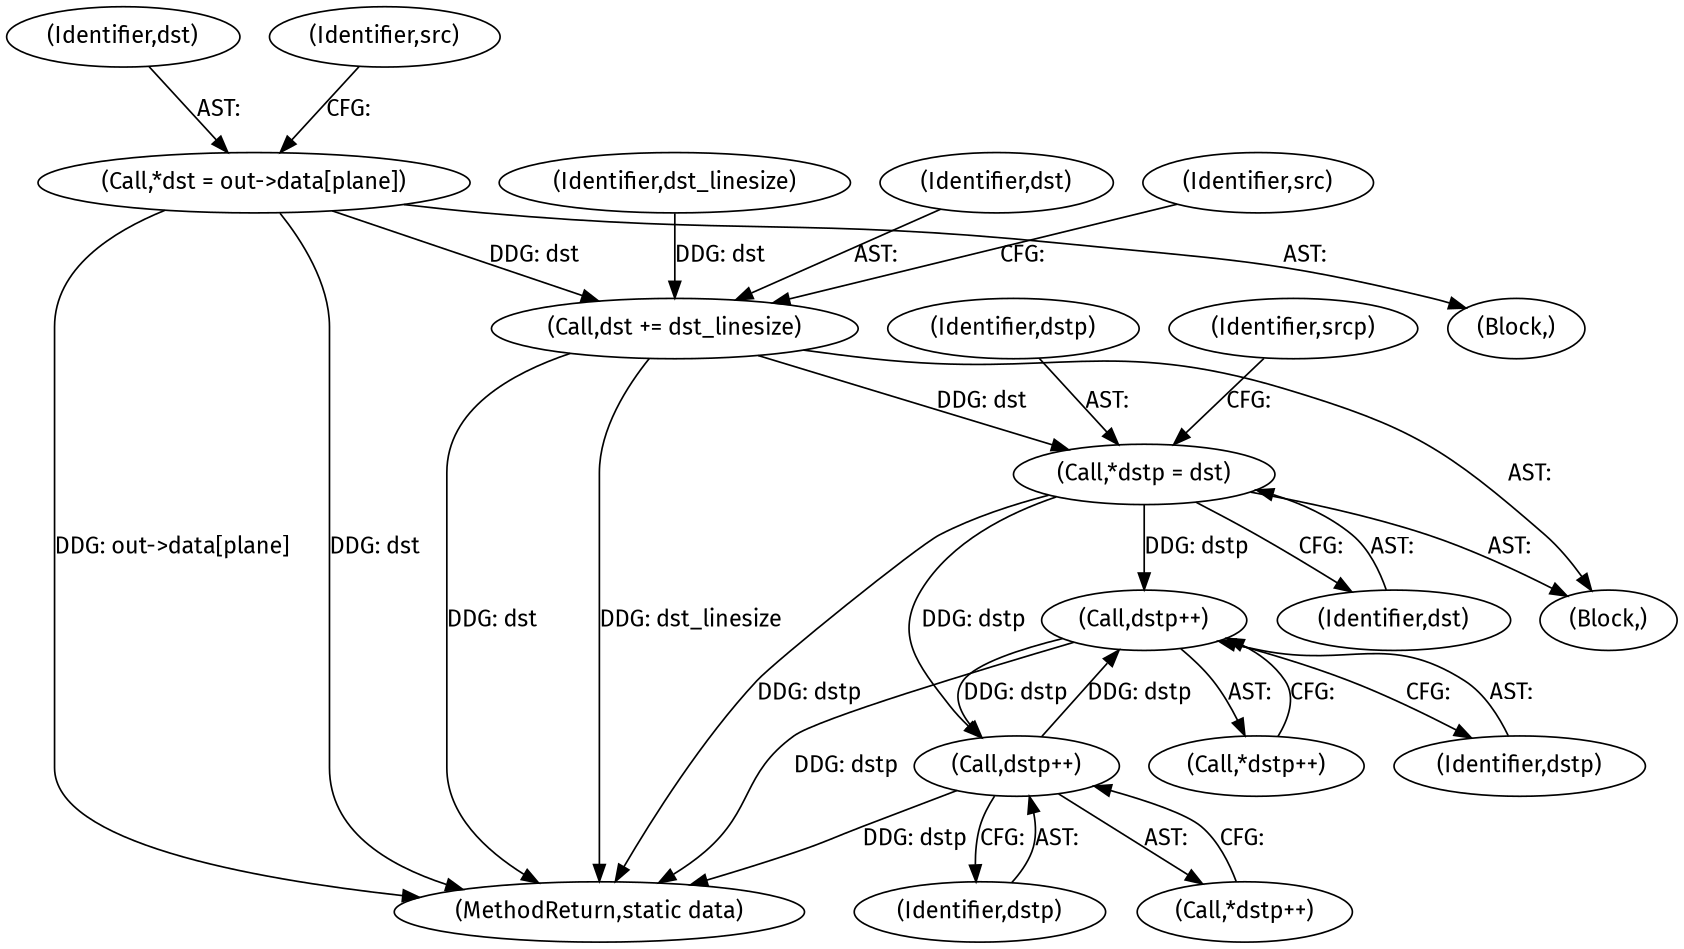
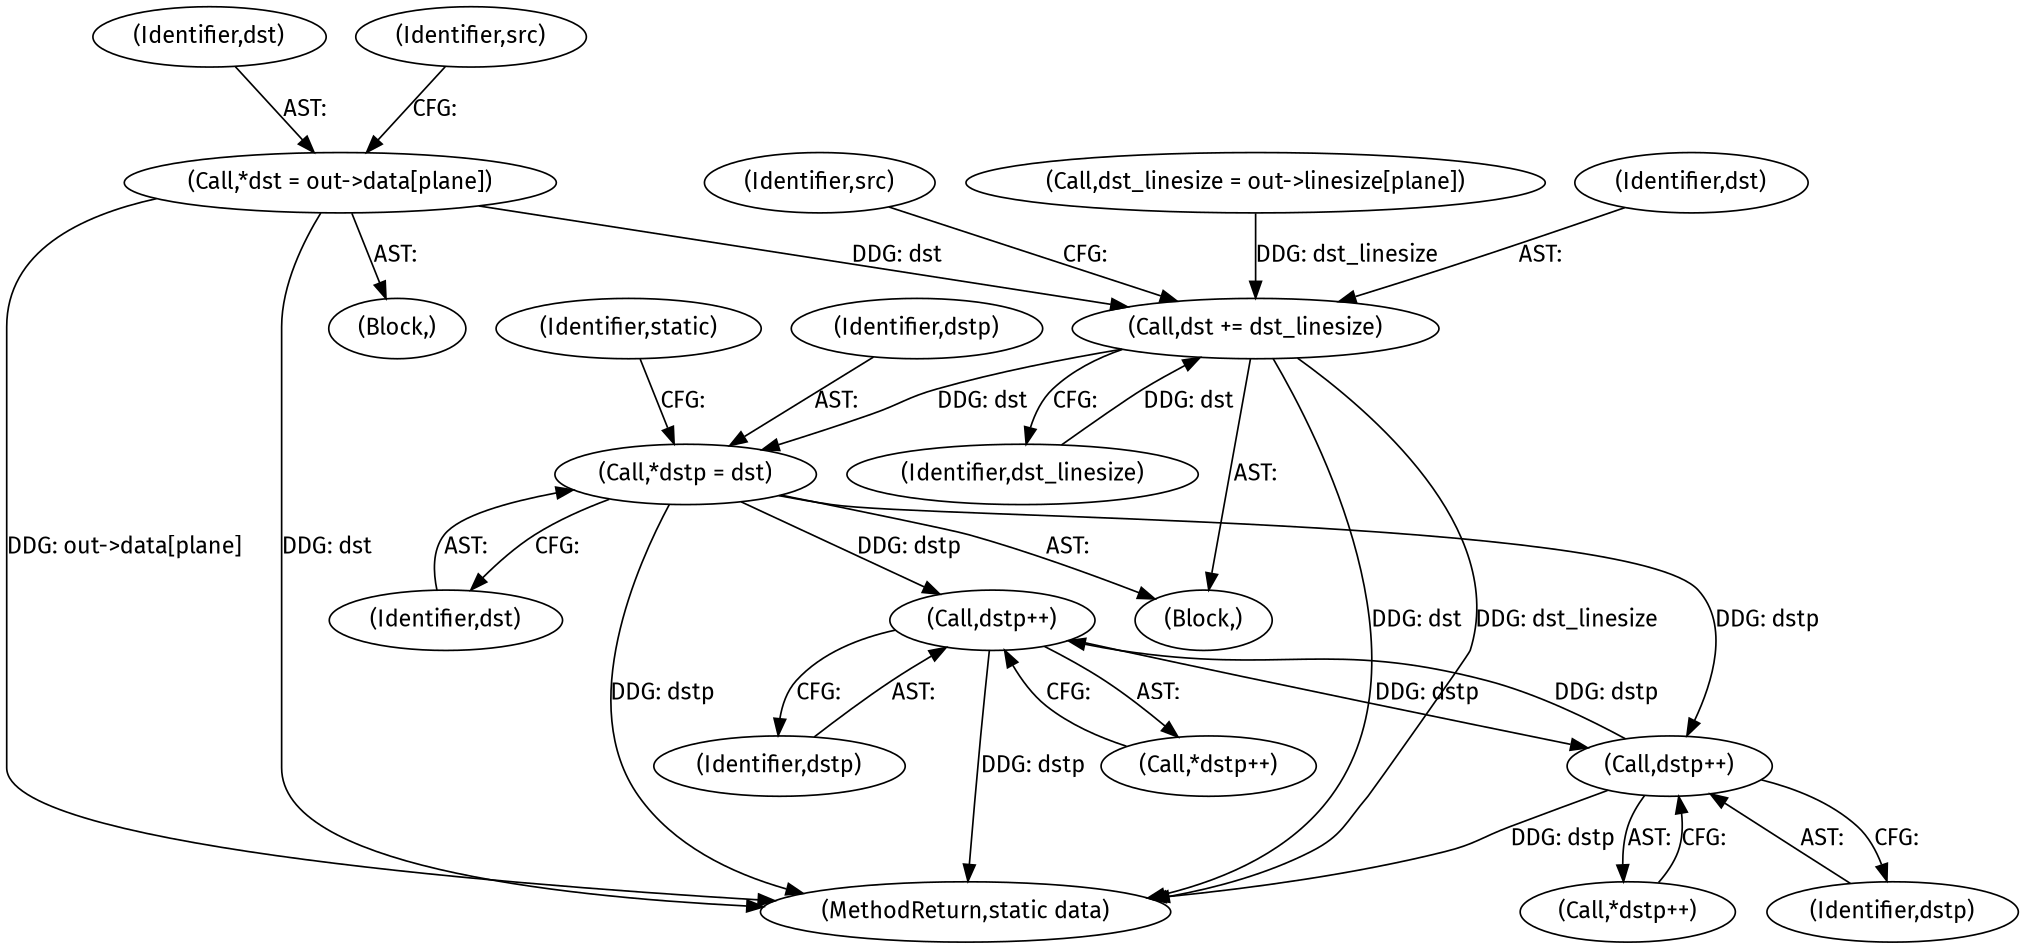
none -> (1256, 183)
(1293, 329) -> (629, 329)
none -> (1066, 378)
